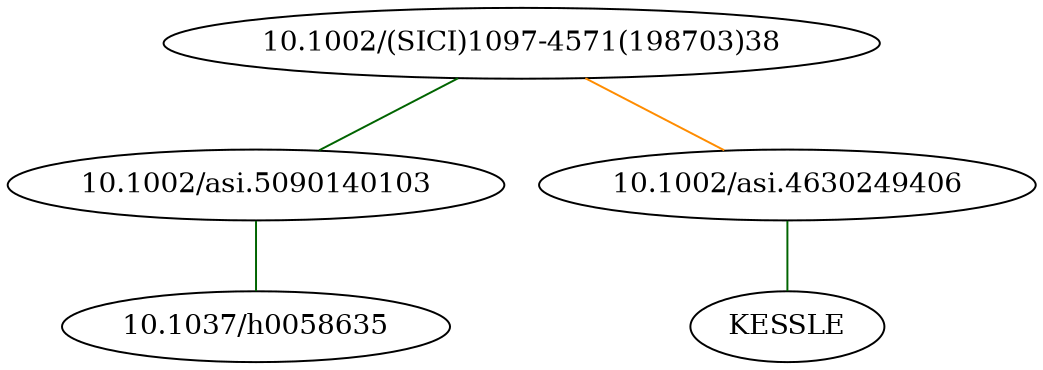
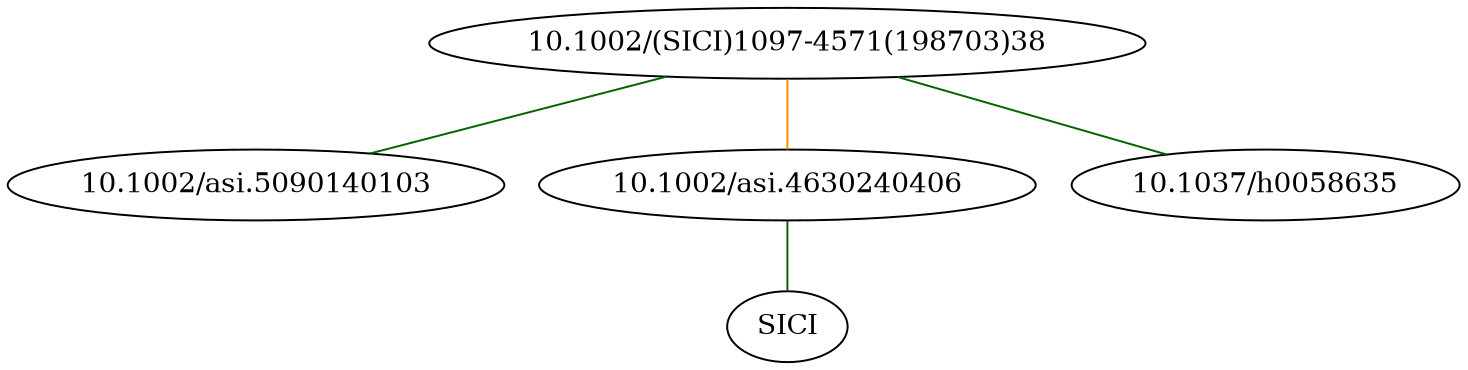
(787, 185) -> (787, 185)
(256, 256) -> (1032, 116)
(787, 327) -> (787, 327)
